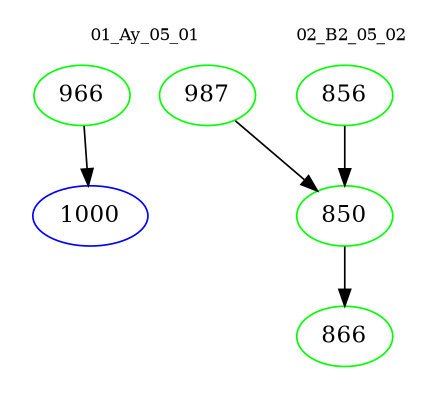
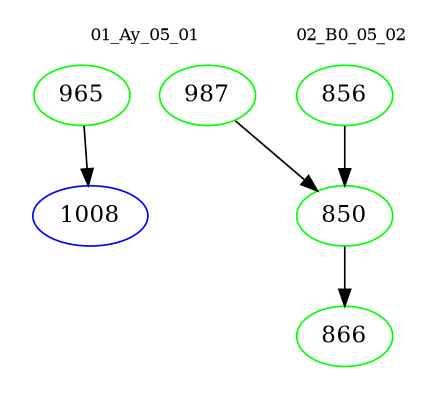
(351, 36) -> (351, 36)
(82, 95) -> (82, 95)
(90, 216) -> (90, 216)
